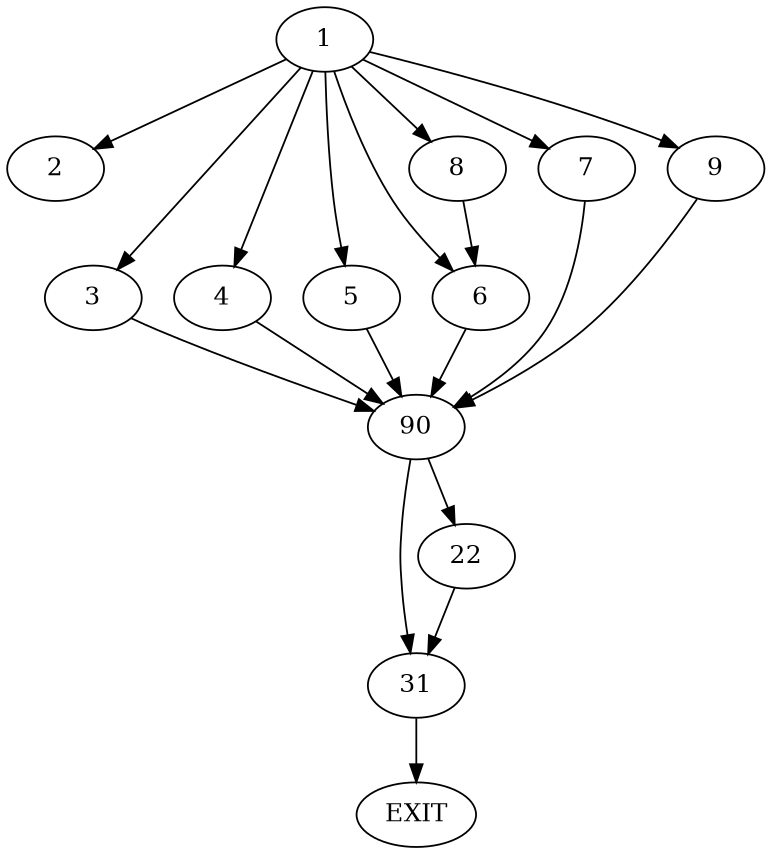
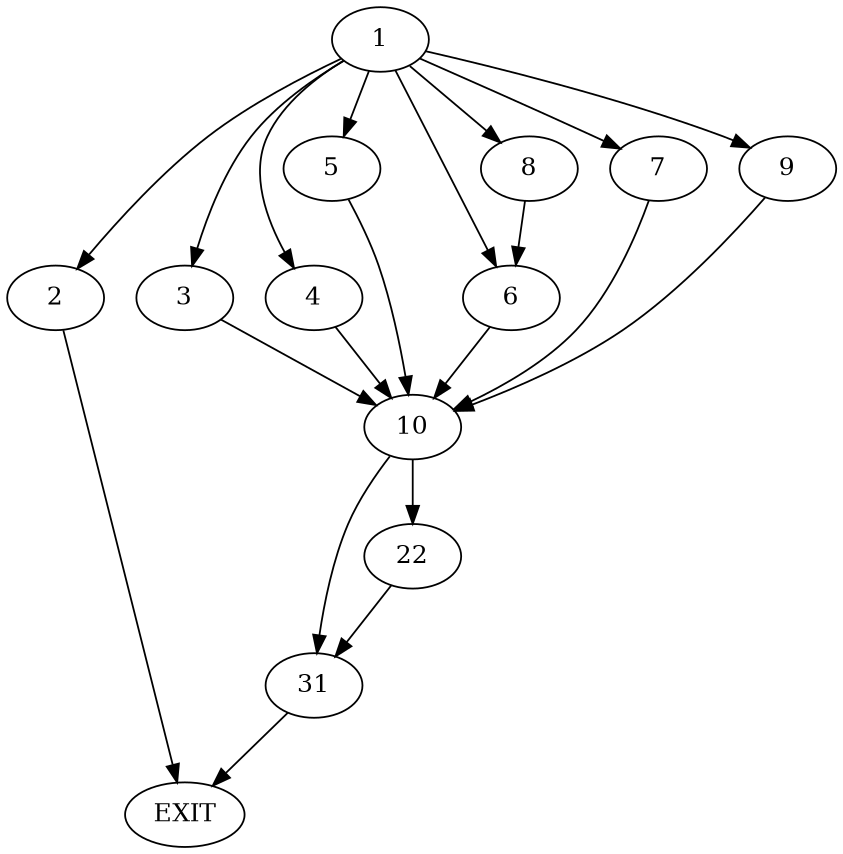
(416, 427) -> (413, 427)
none -> (118, 547)
